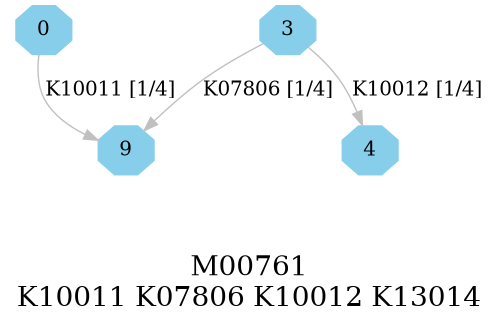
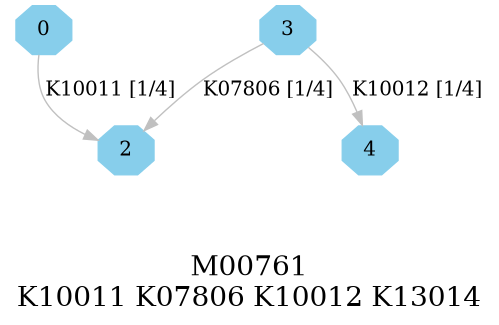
(126, 150) -> (126, 150)
